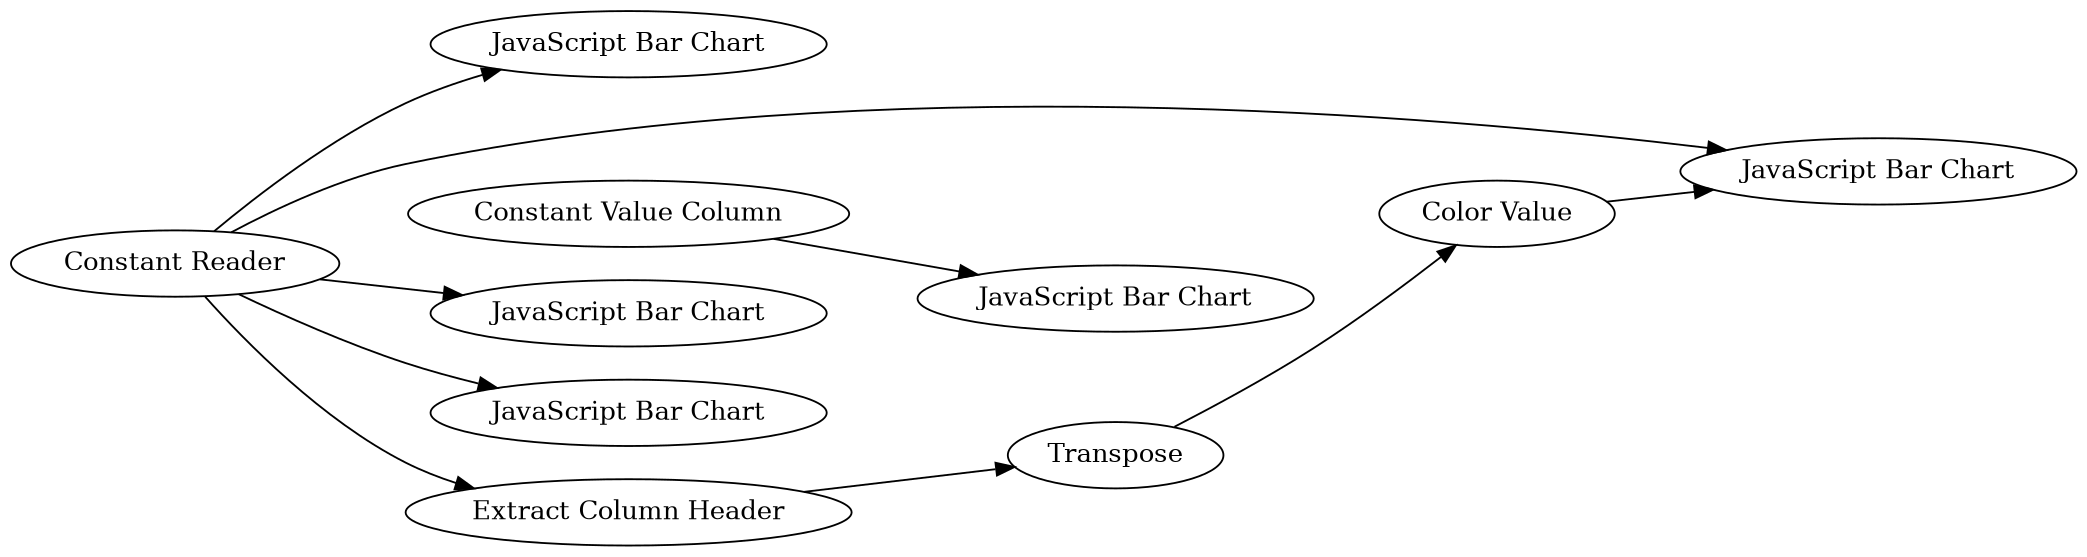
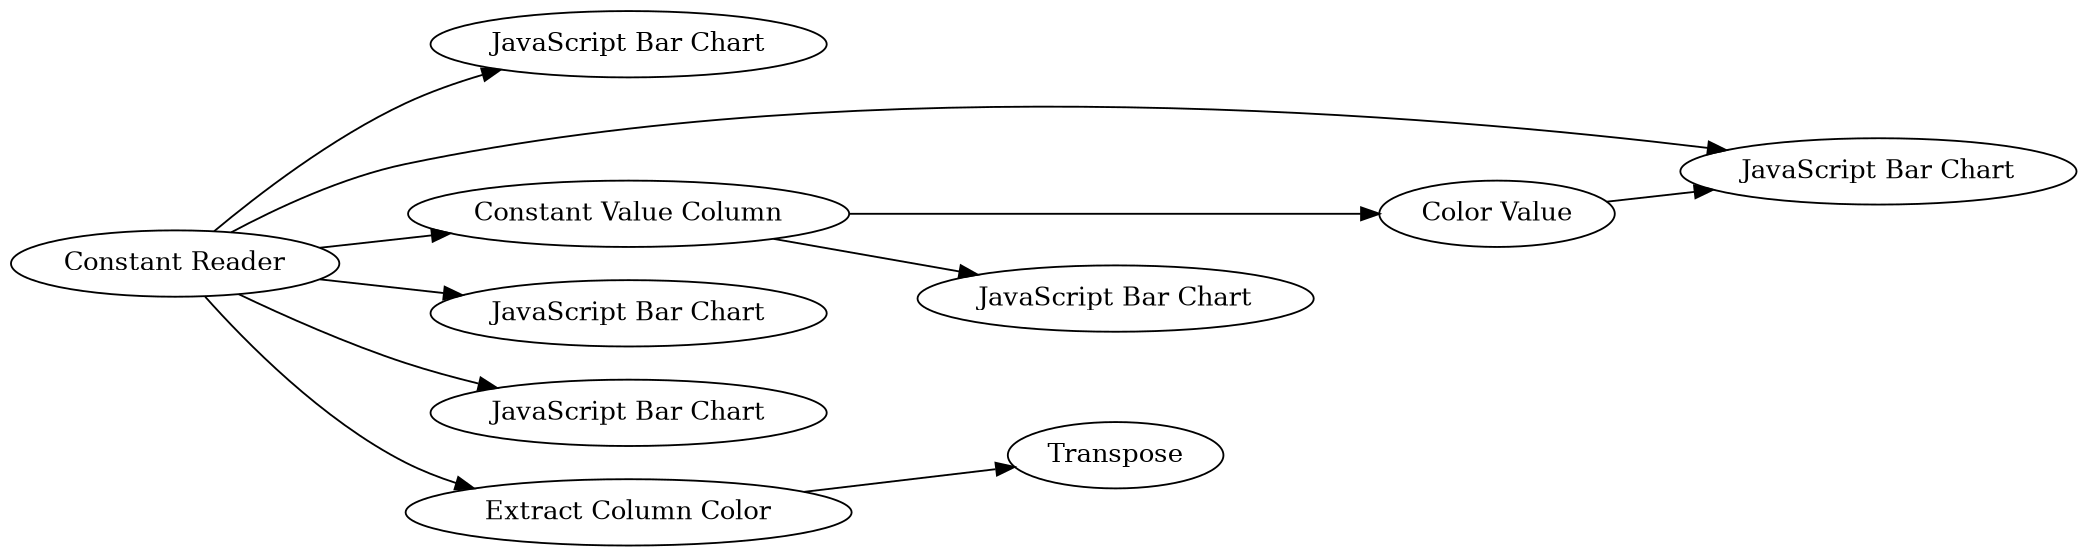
none -> (376, 242)
(1312, 349) -> (1105, 214)
(629, 512) -> (629, 512)
